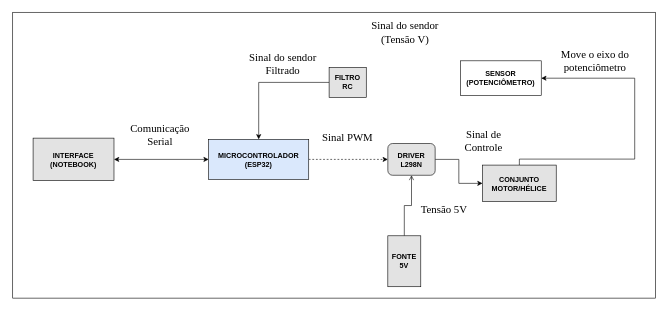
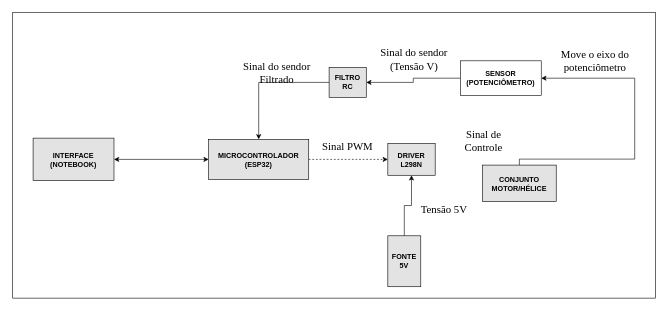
(405, 33) -> (414, 60)
(283, 65) -> (277, 74)
none -> (395, 83)
(160, 135) -> none
(348, 138) -> (348, 147)
(259, 160) -> (259, 160)
(412, 160) -> (412, 160)
(448, 160) -> none
(412, 179) -> (412, 180)
